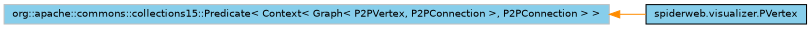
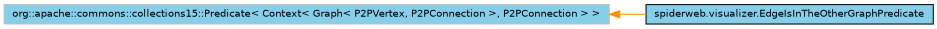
(726, 14) -> (790, 14)
